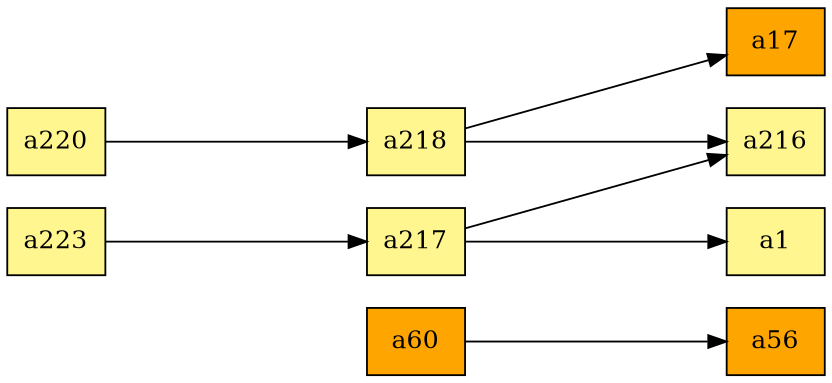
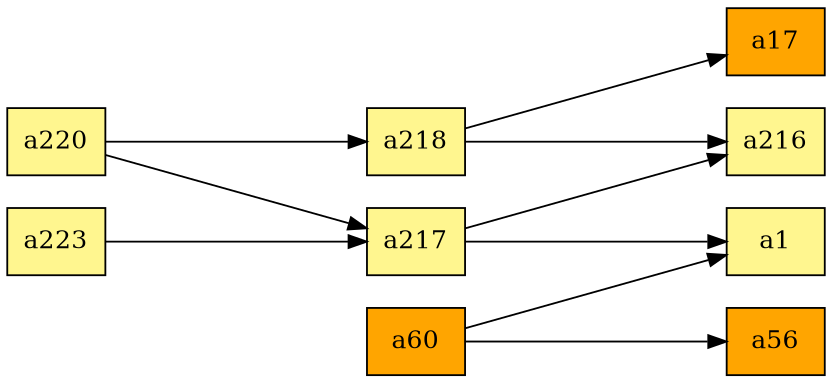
none -> (227, 189)
none -> (587, 294)
